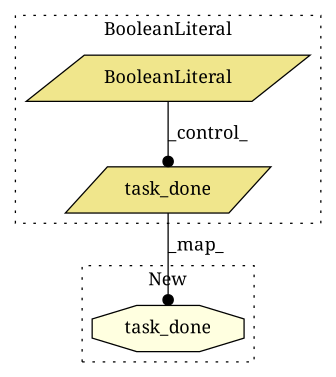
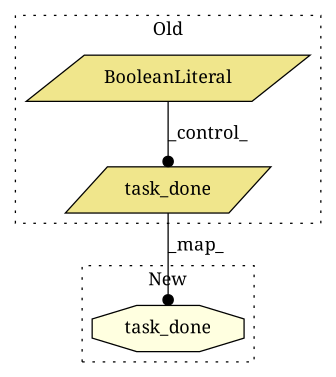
(168, 30) -> (168, 30)
